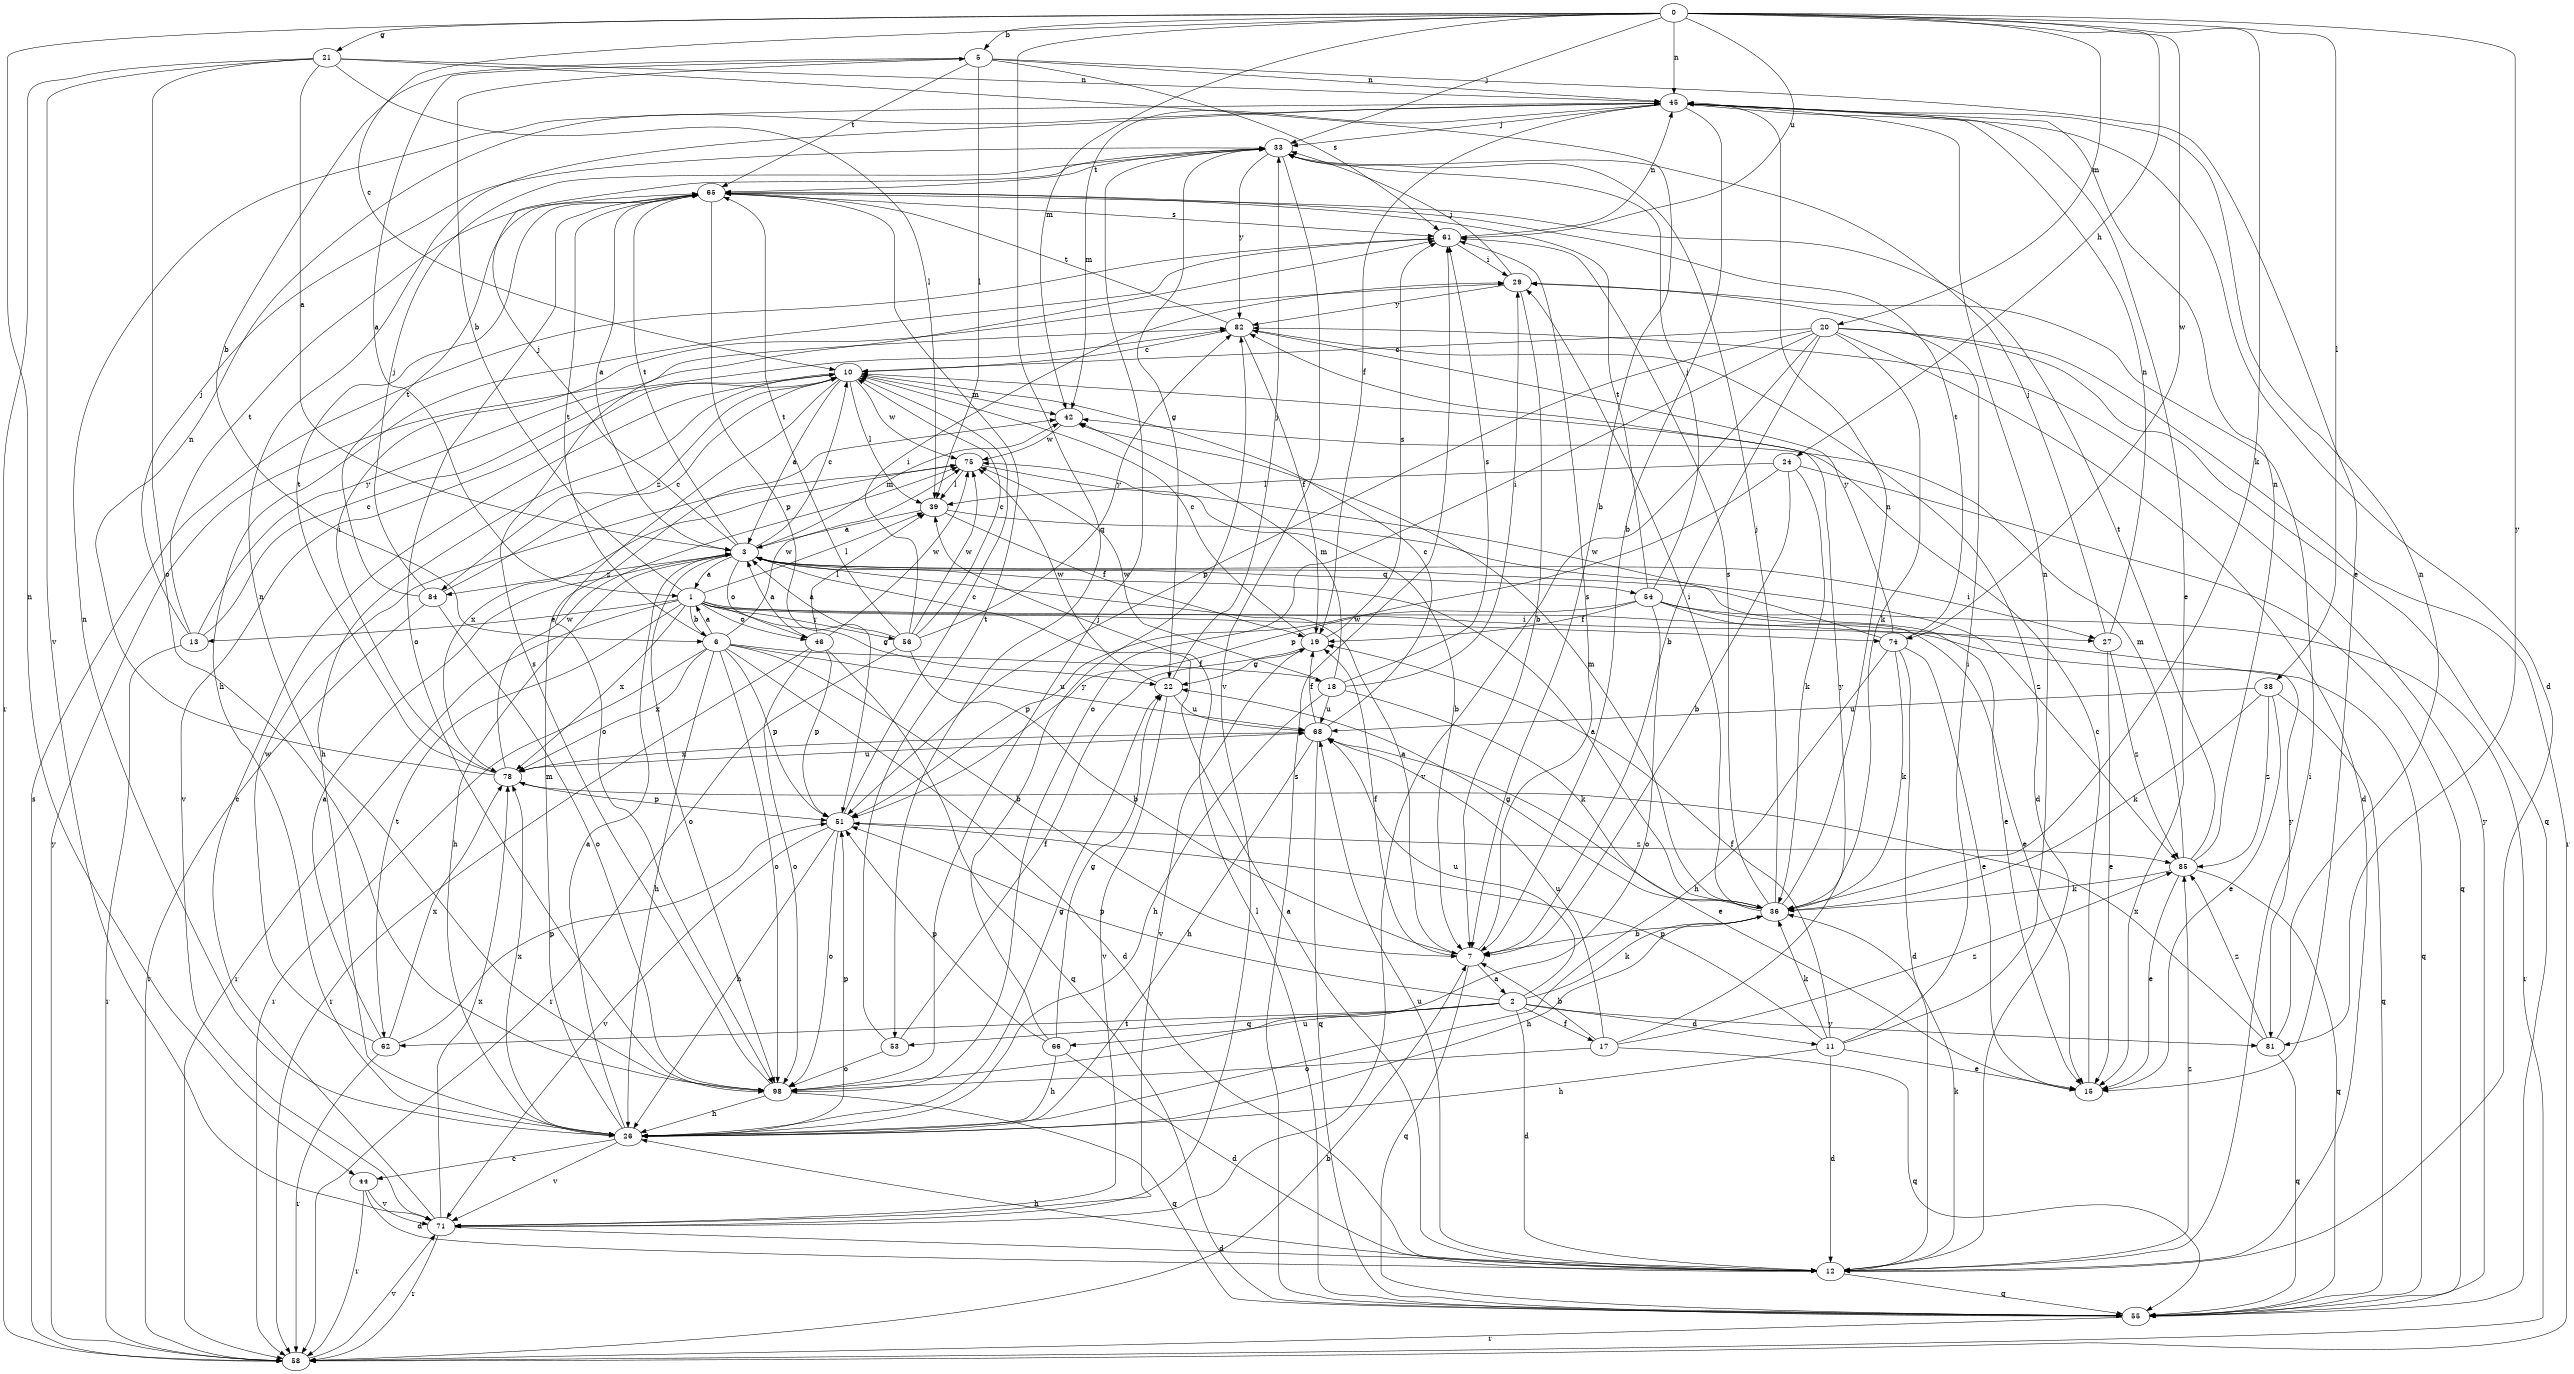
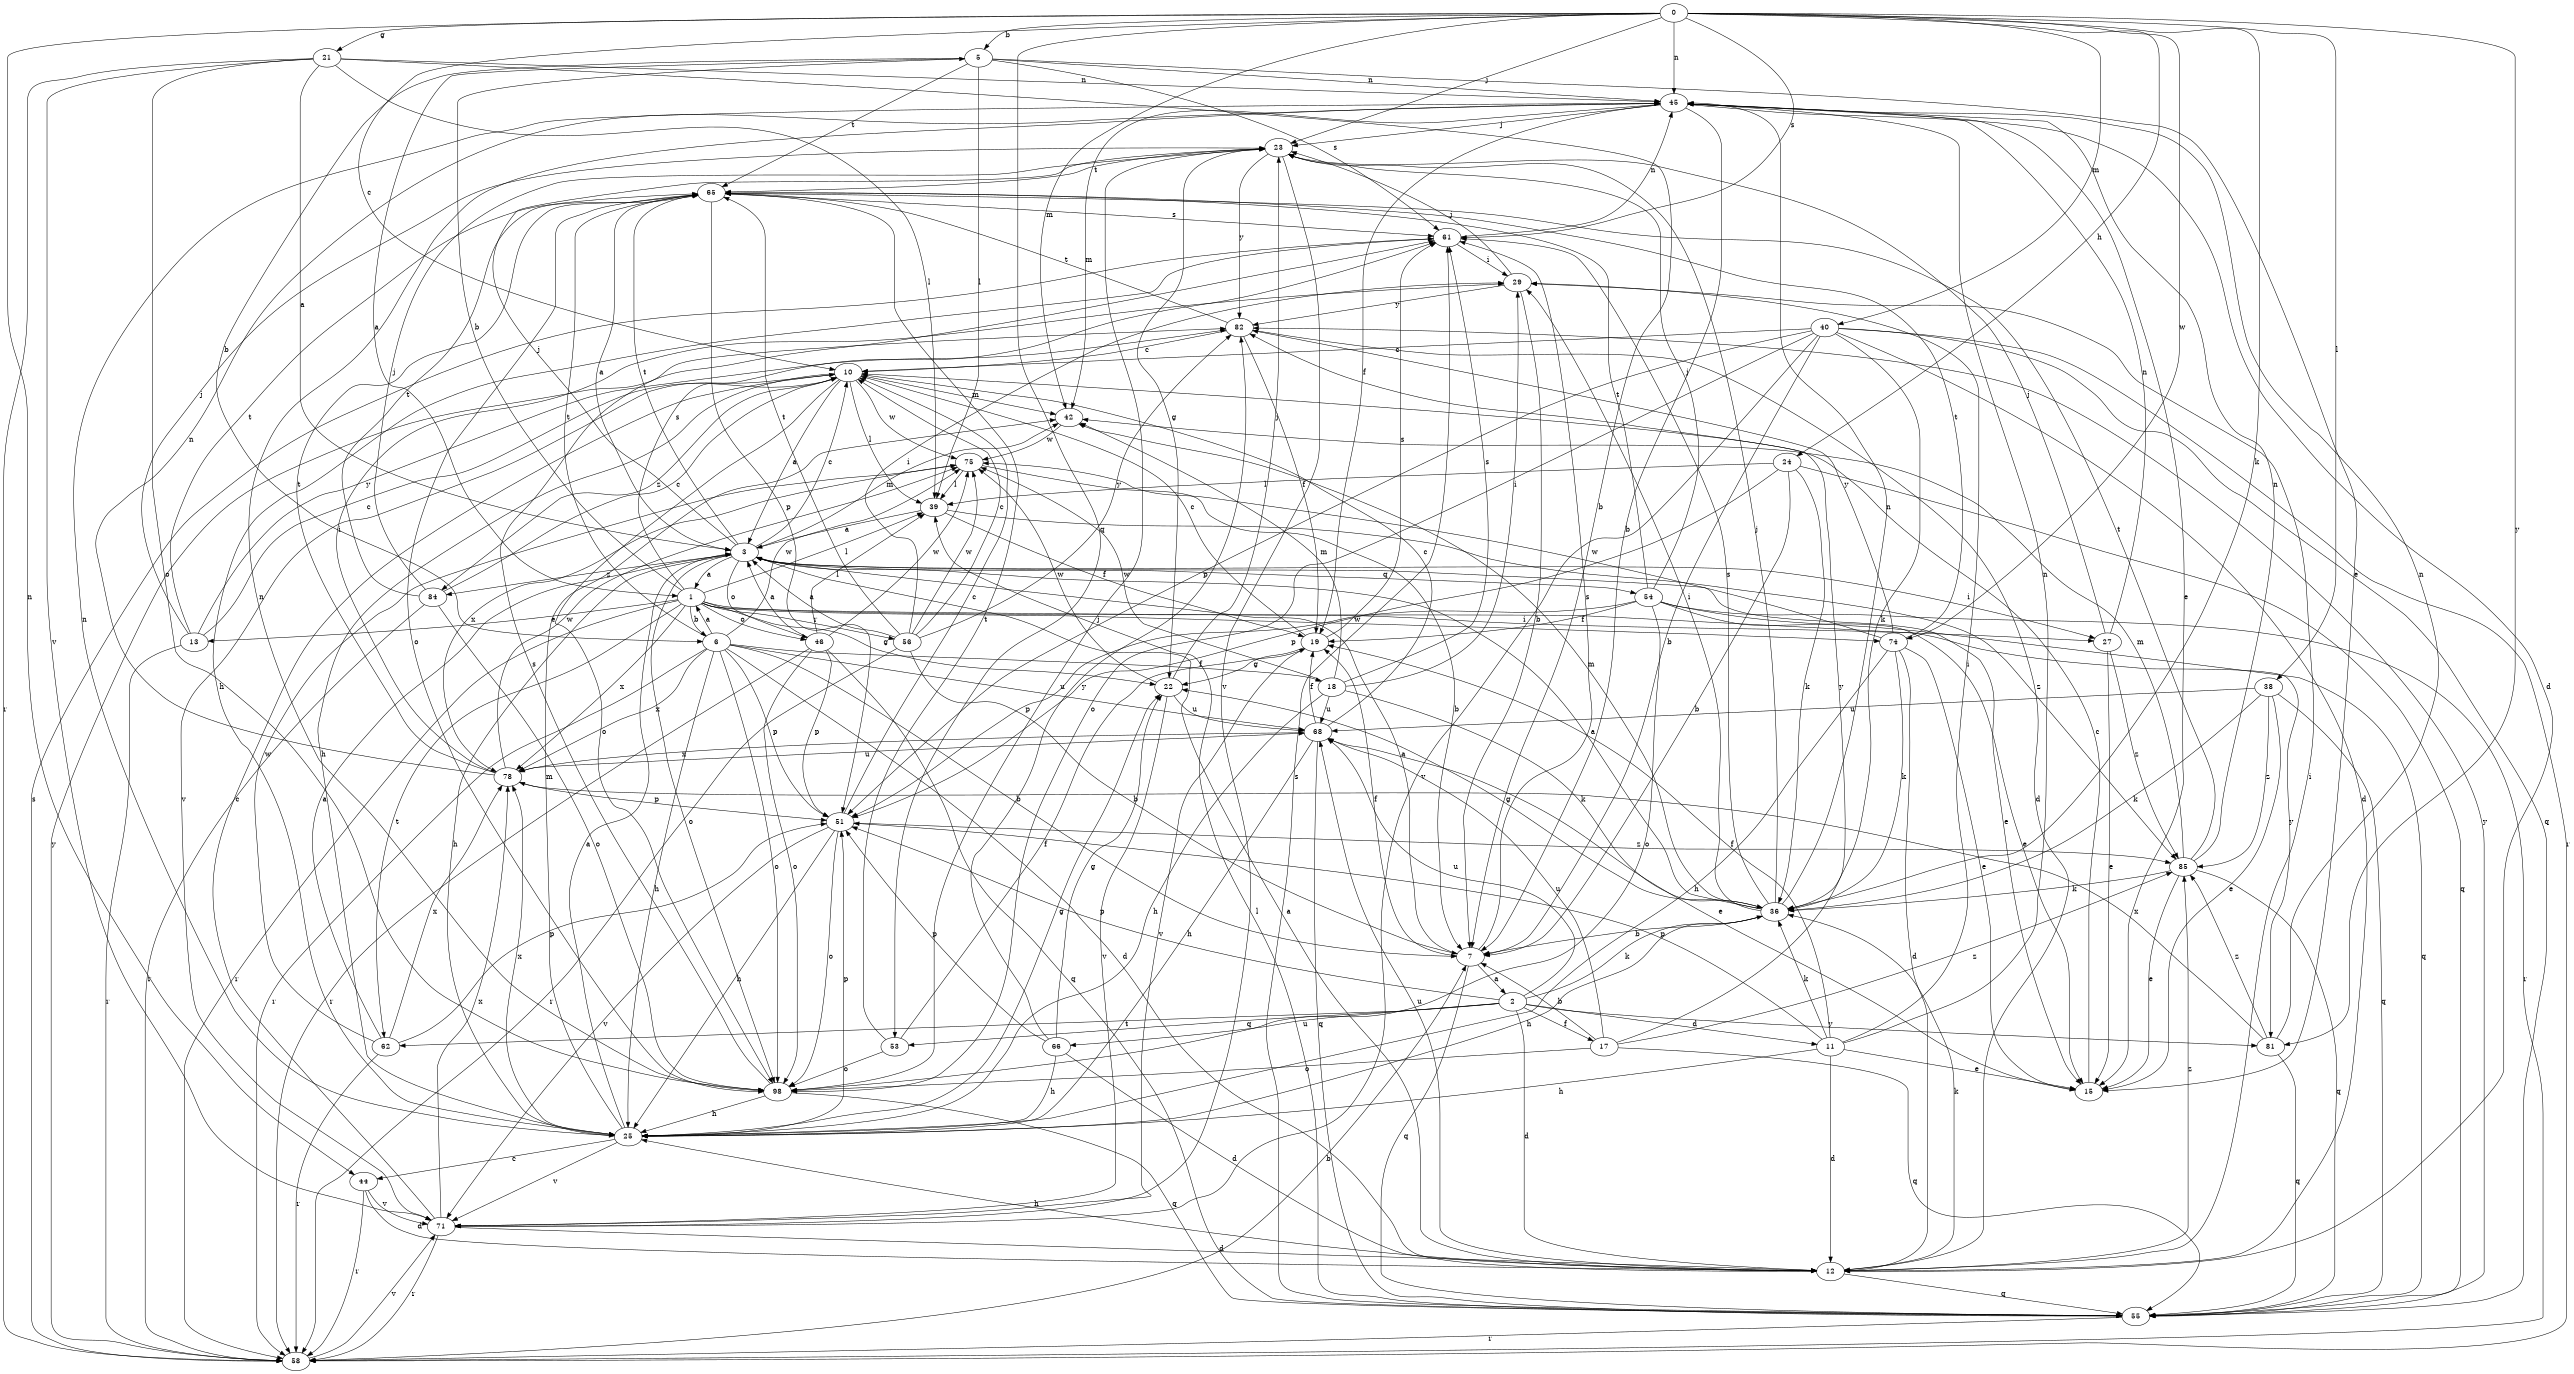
(1793, 125) -> (1793, 125)
(1279, 148) -> (1279, 148)
(1825, 328) -> (1825, 328)
none -> (1002, 353)
(628, 1137) -> (628, 1137)
